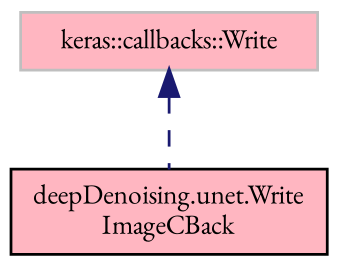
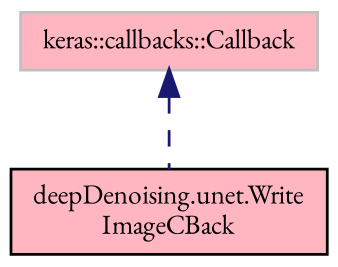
(169, 41) -> (169, 41)
